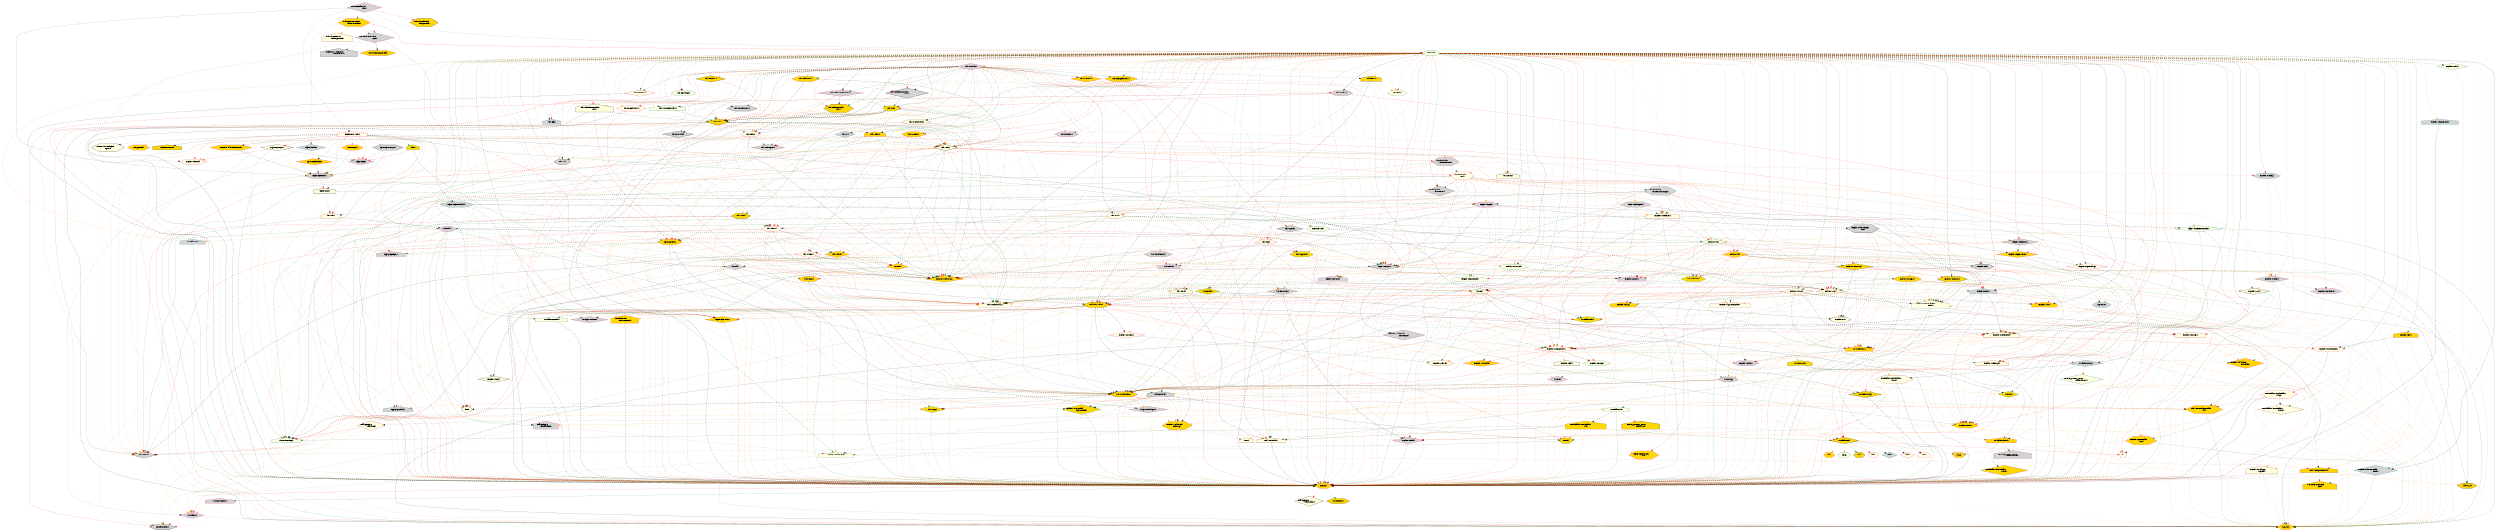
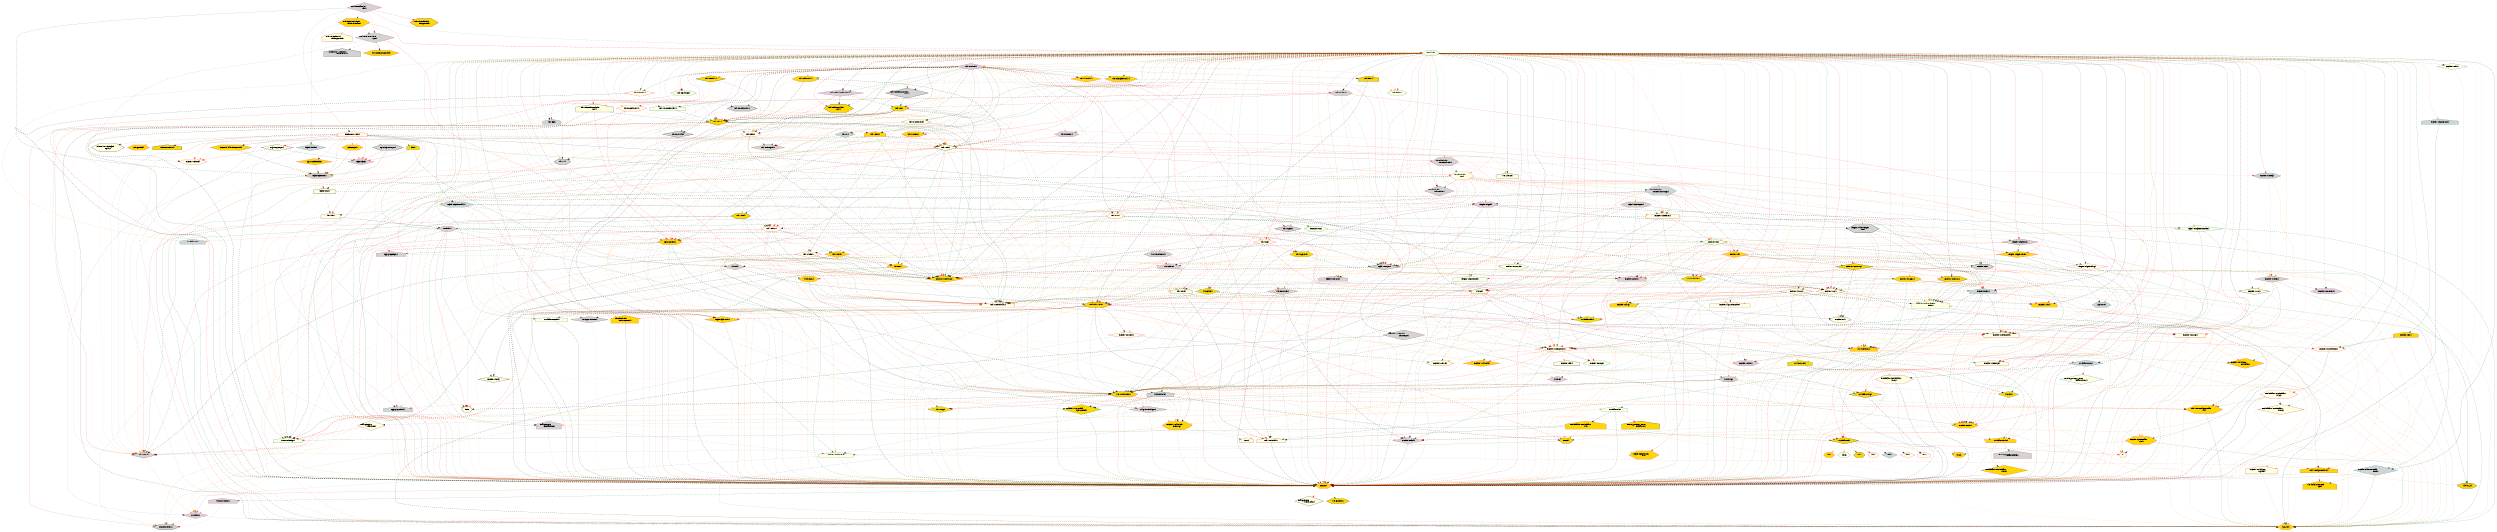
(2254, 291) -> (2254, 291)
(1492, 406) -> (1492, 406)
